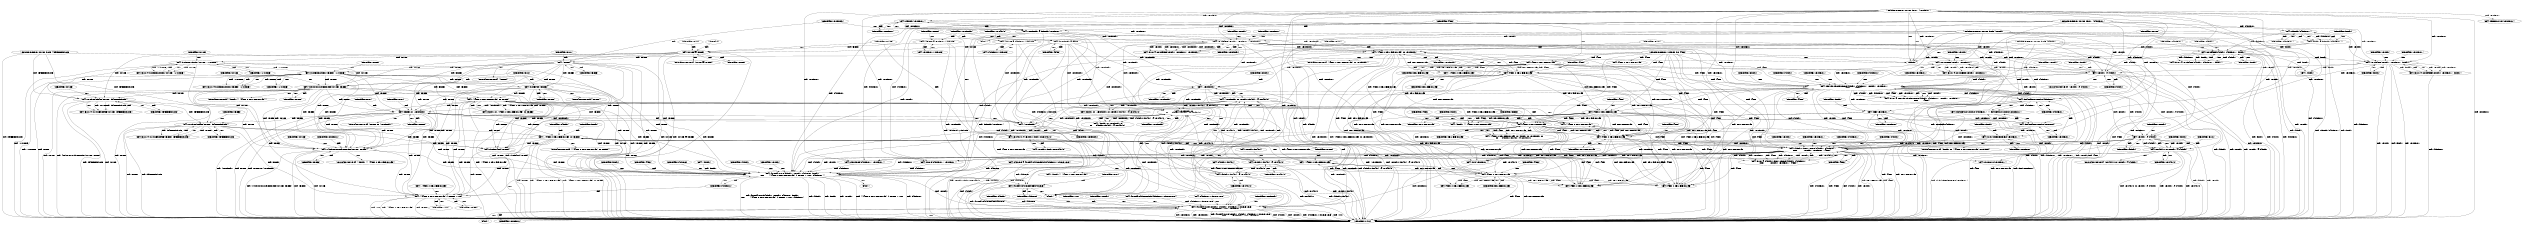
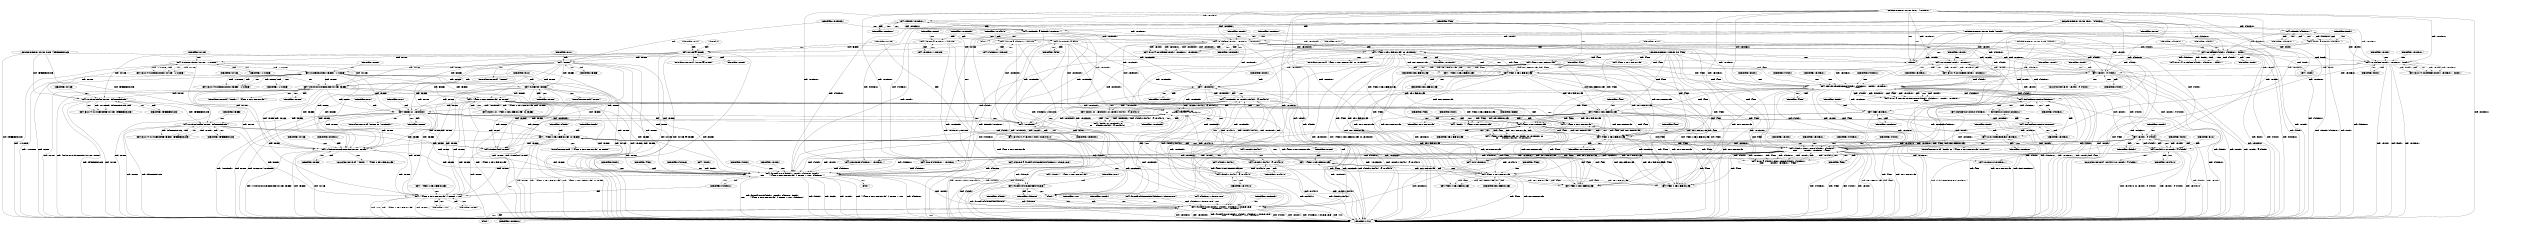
(2500, 21) -> none
(2195, 22) -> none
none -> (2190, 30)
(1957, 118) -> none
(1048, 150) -> none
(1972, 220) -> (1933, 220)
